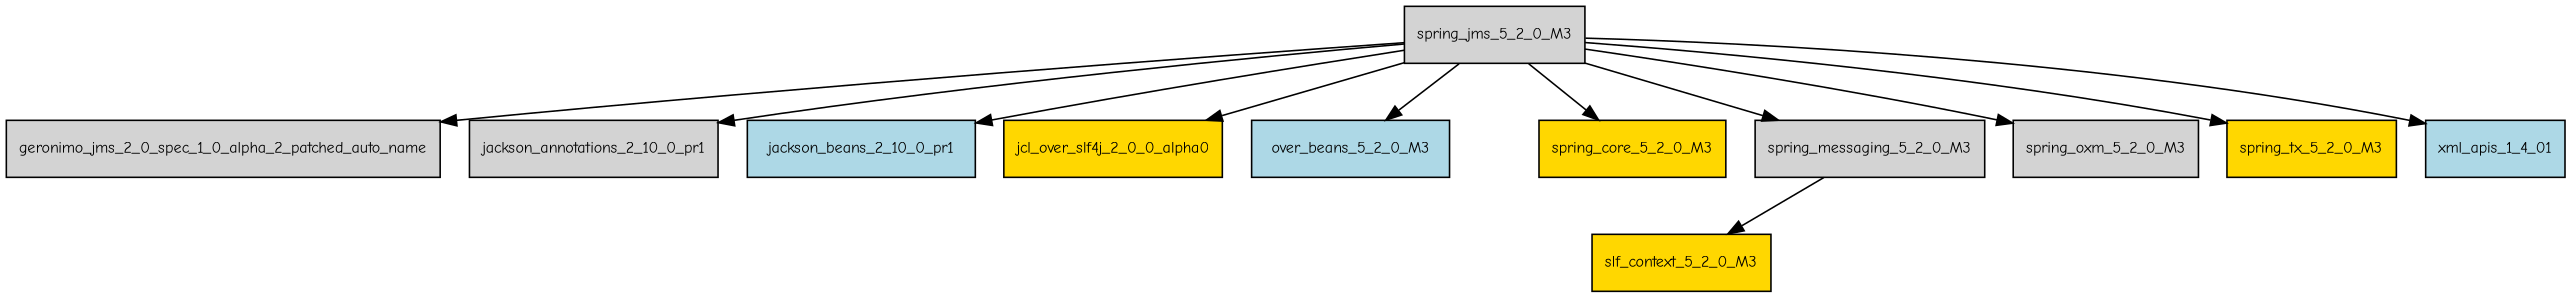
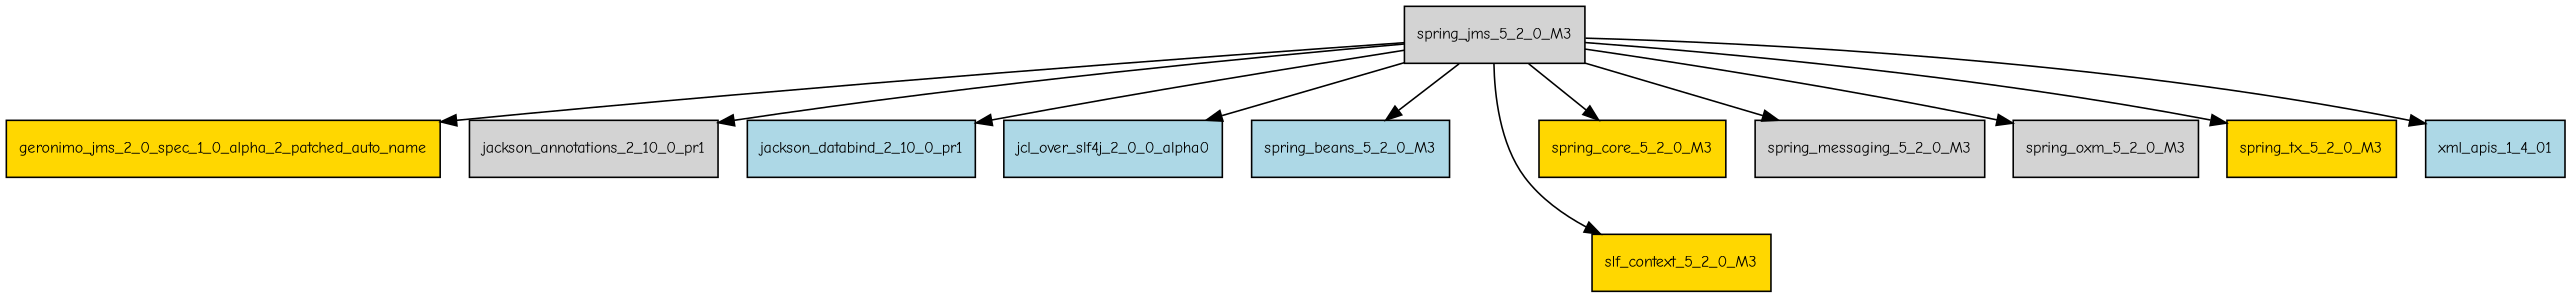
(223, 149) -> (223, 149)
(861, 149) -> (861, 149)
(1113, 149) -> (1113, 149)
(1351, 149) -> (1351, 149)
(1783, 202) -> (1514, 160)
